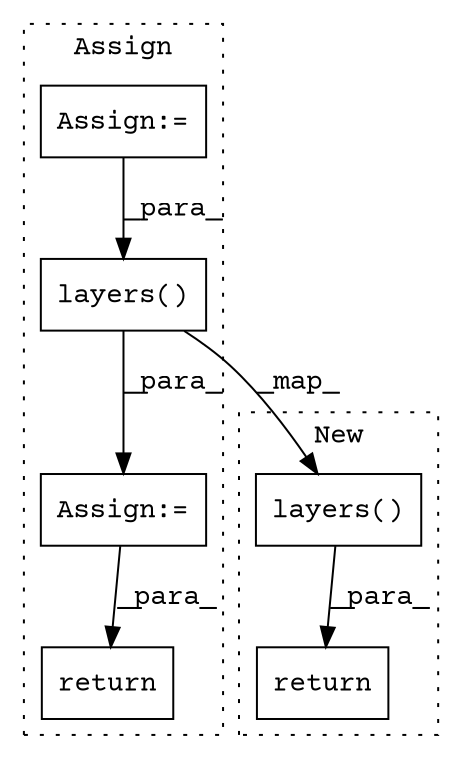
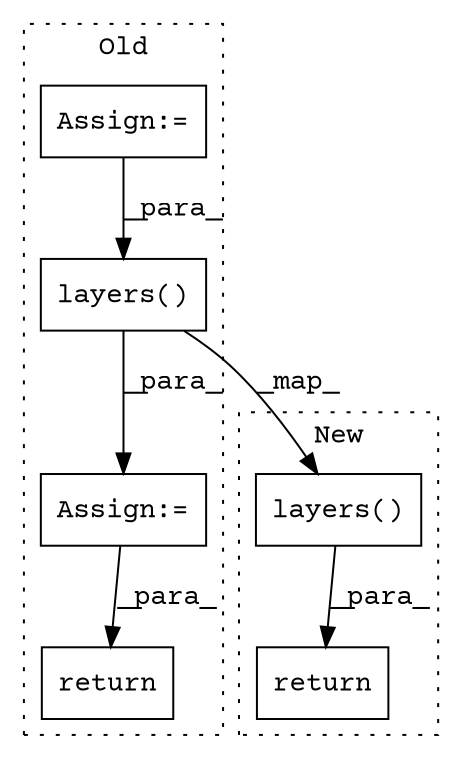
(123, 47) -> (123, 47)
